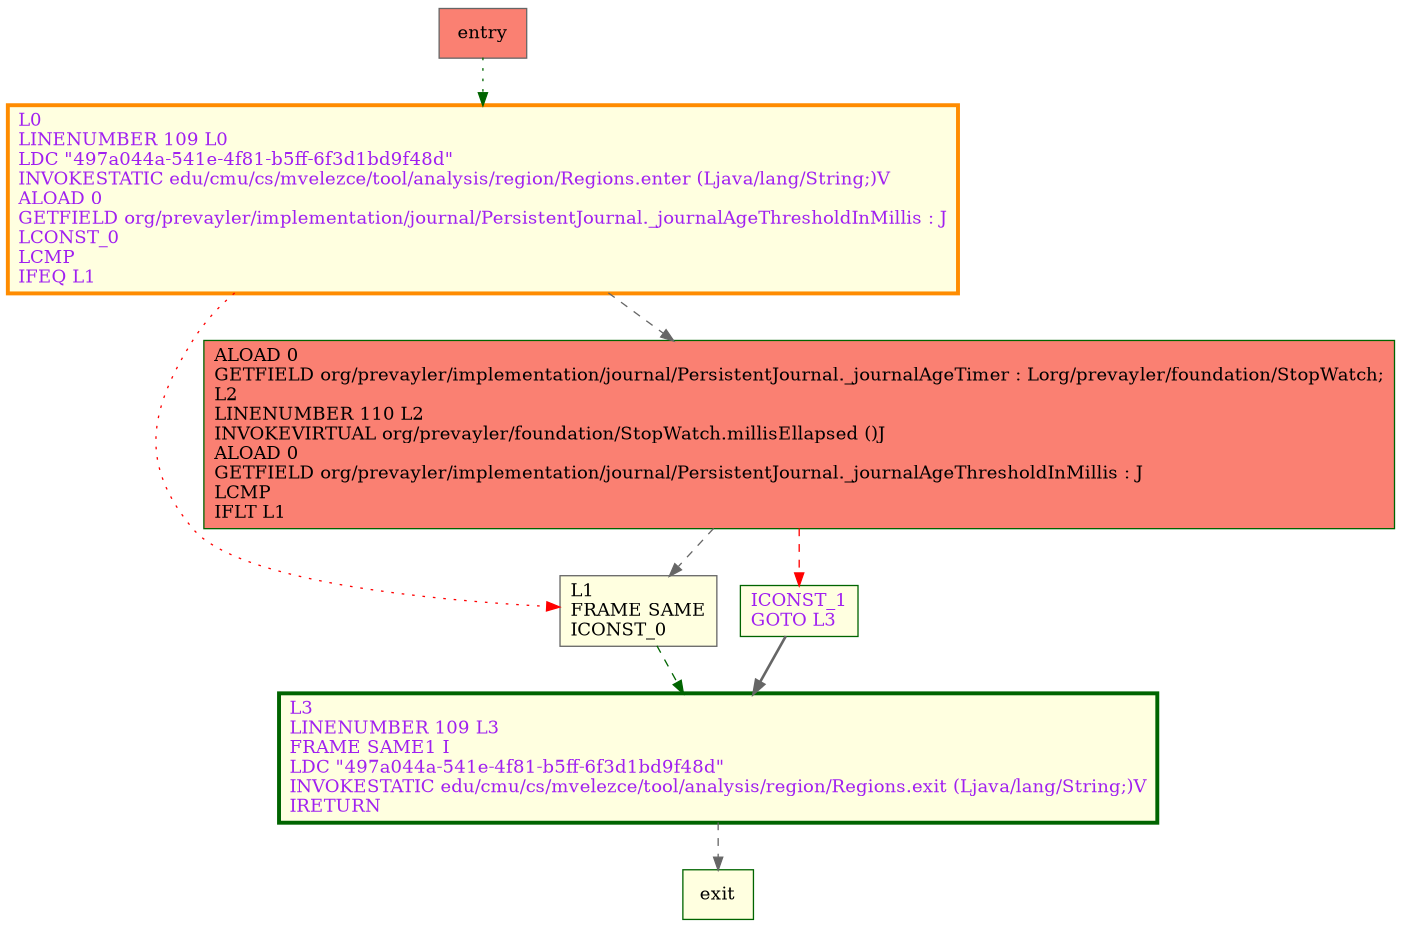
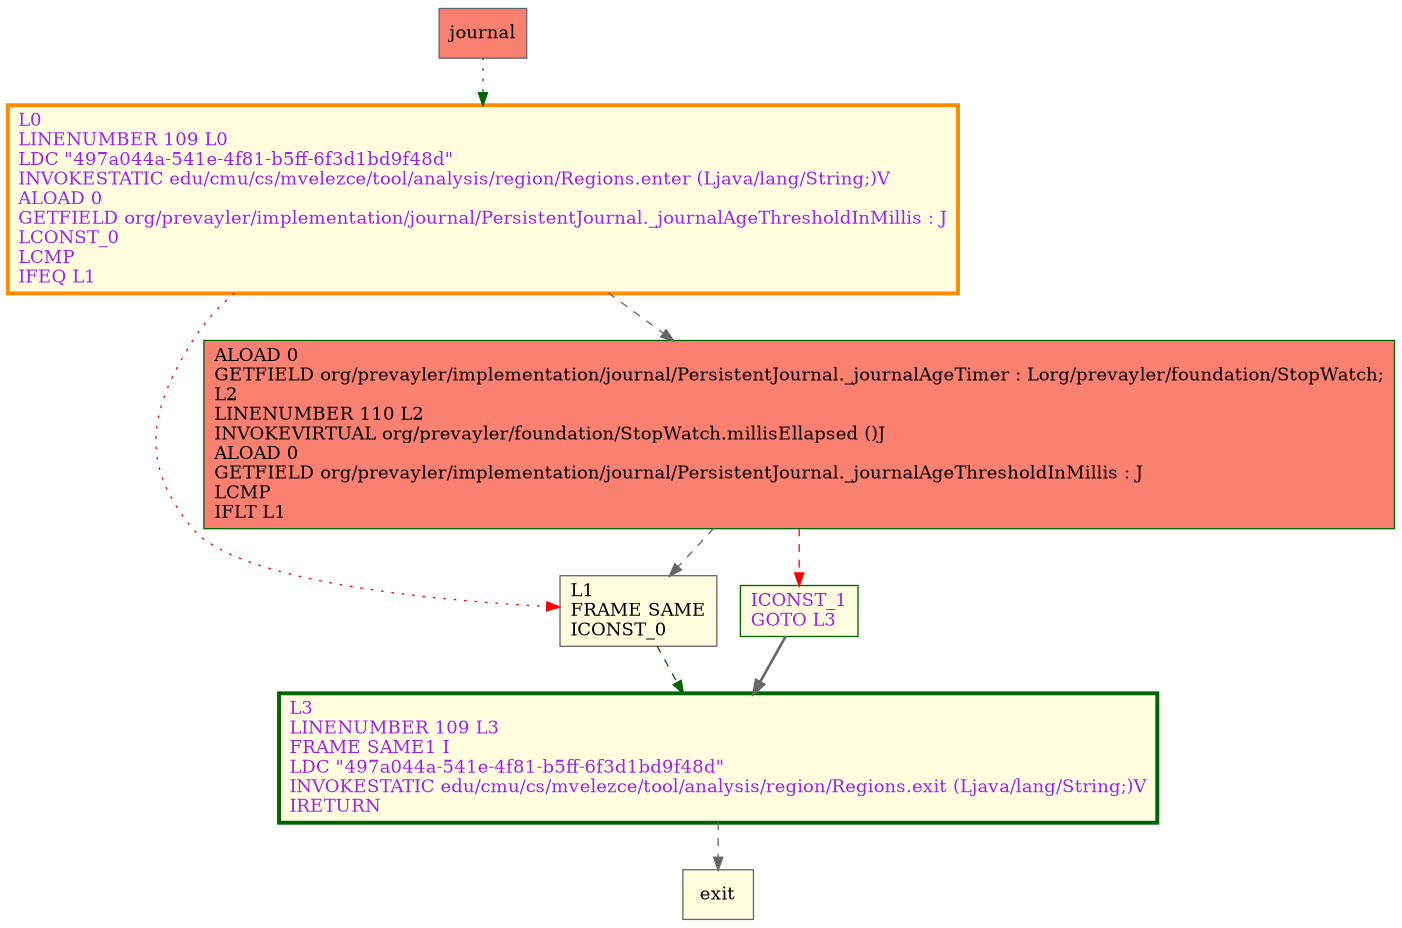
(483, 33) -> (483, 33)
(718, 895) -> (718, 895)
